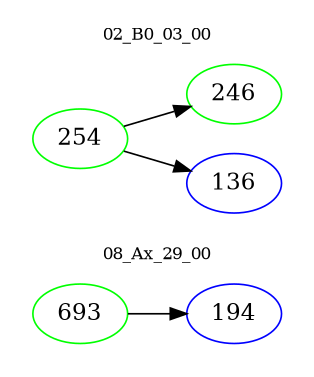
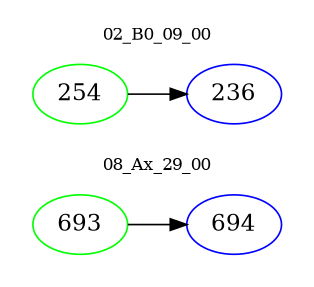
(157, 36) -> (157, 36)
(234, 94) -> none
(234, 183) -> (234, 94)
(234, 314) -> (234, 225)
